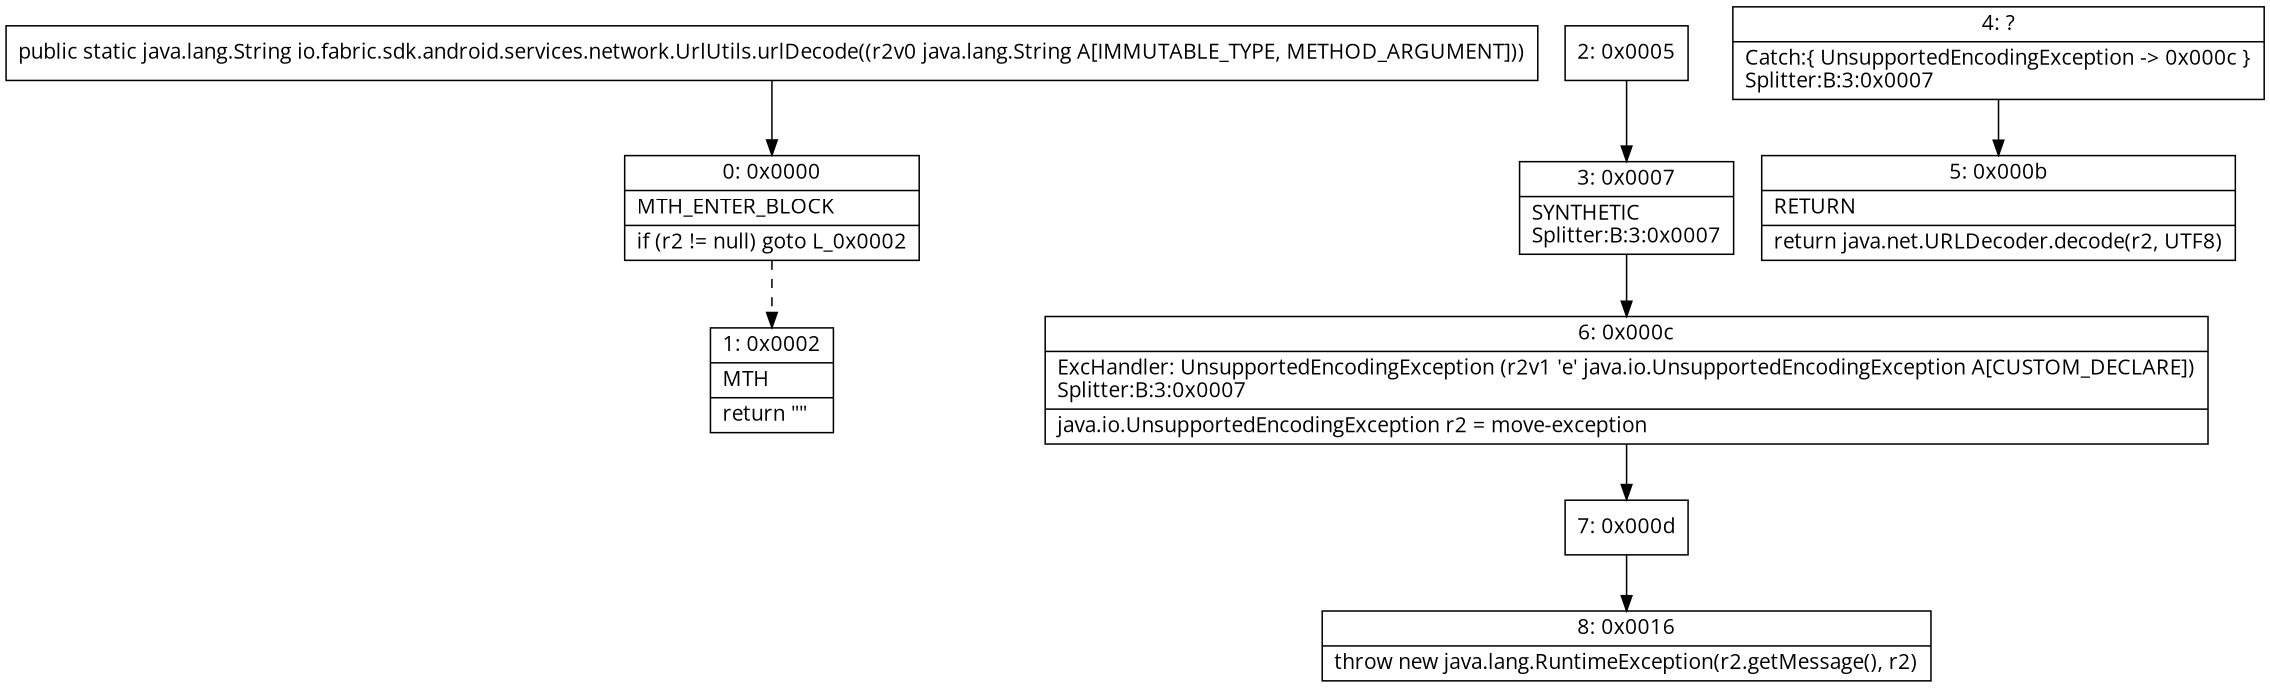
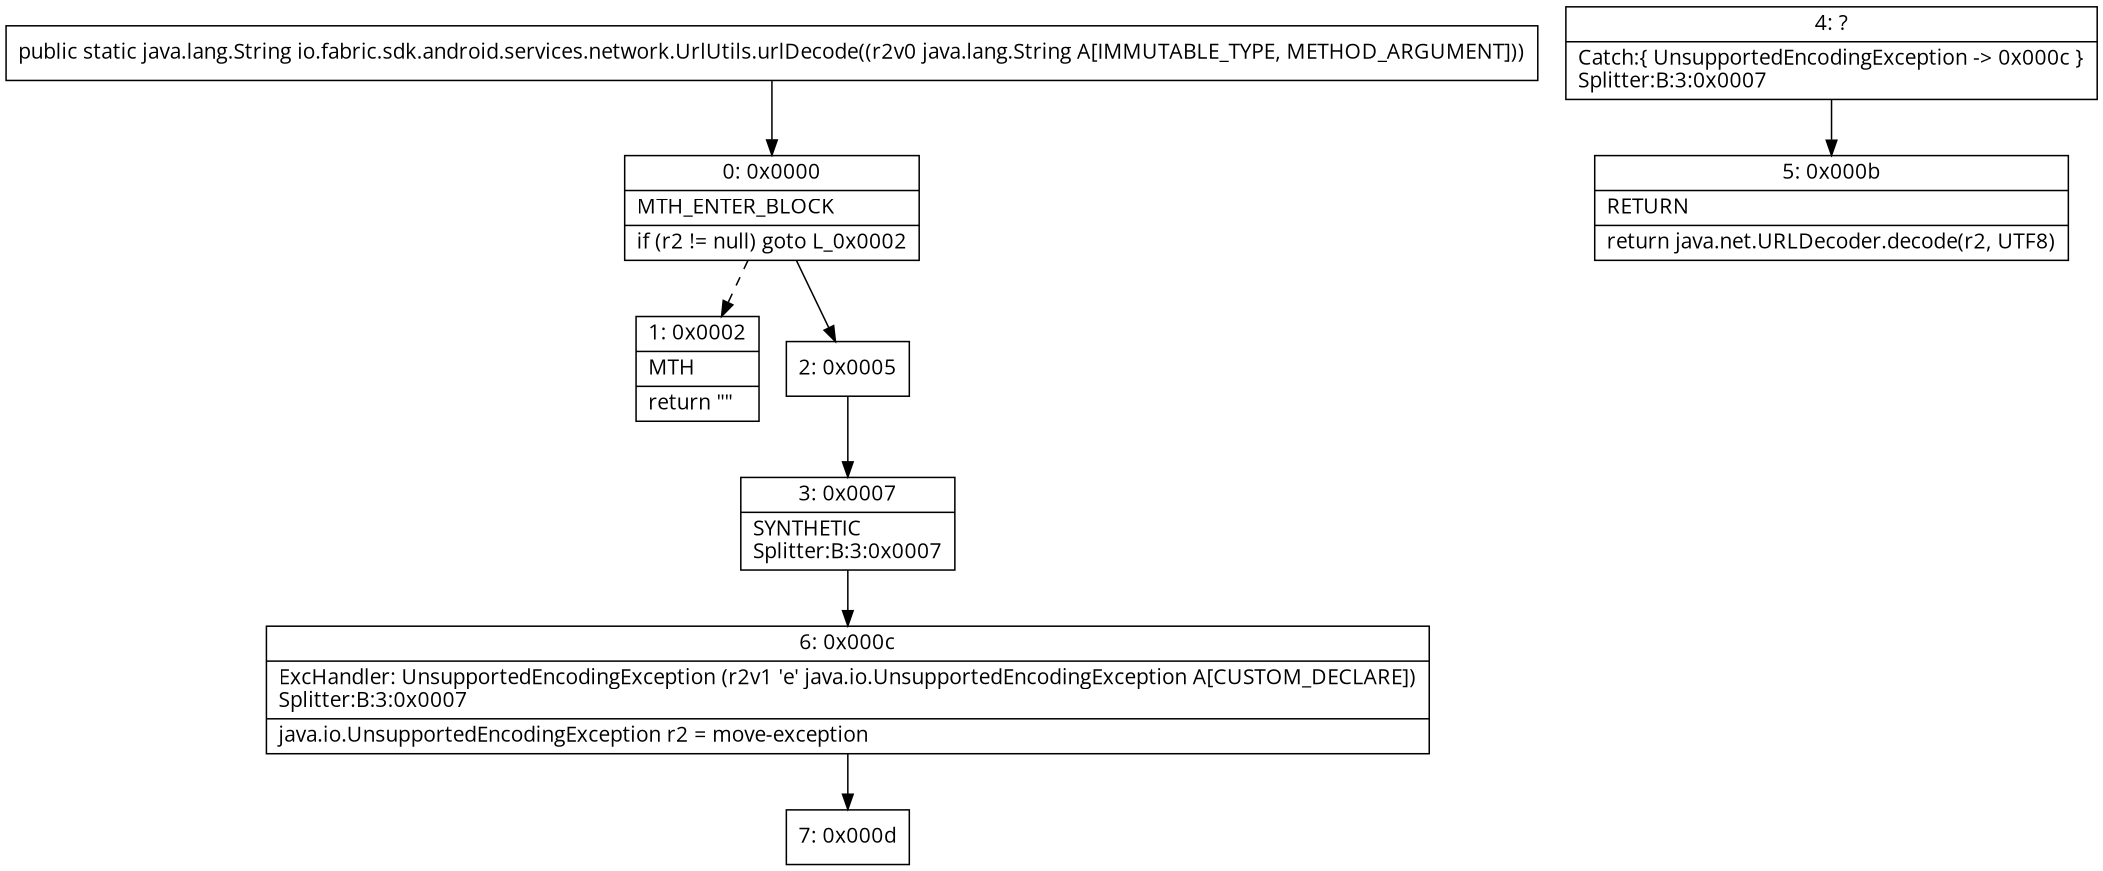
none -> (813, 294)
(1627, 646) -> none
